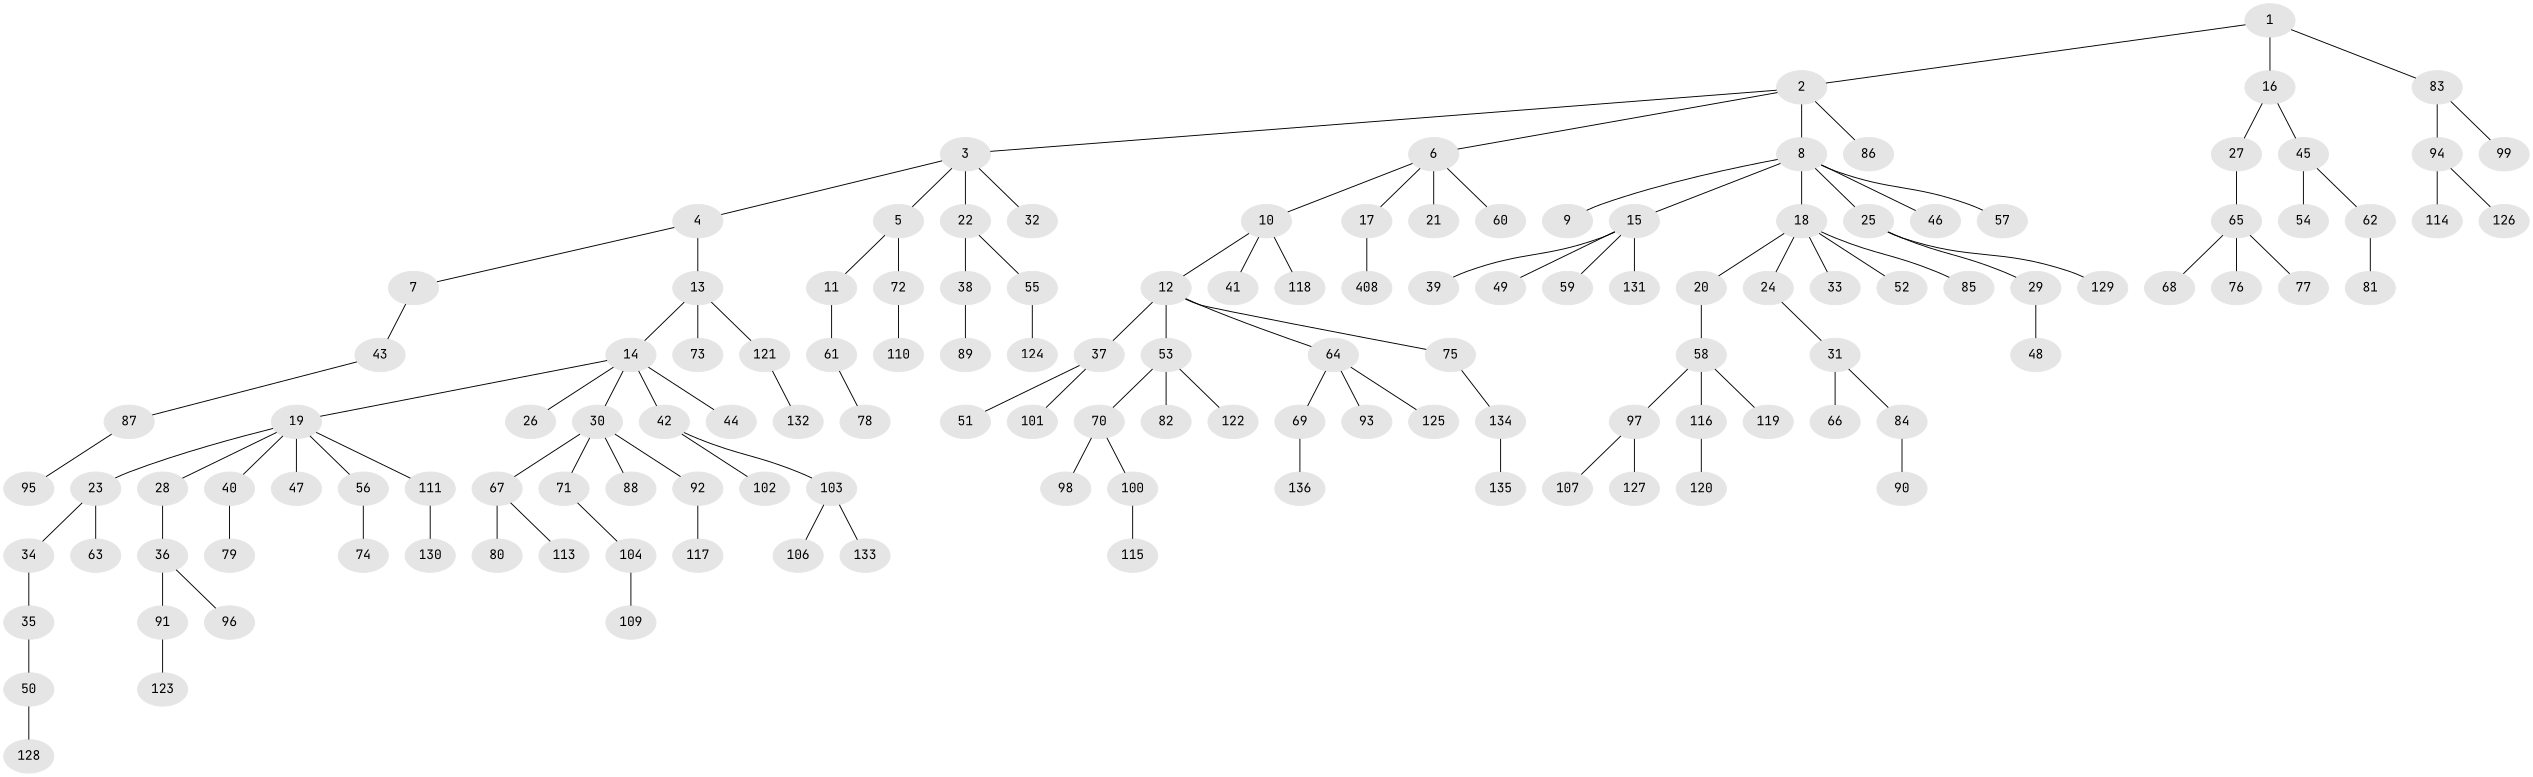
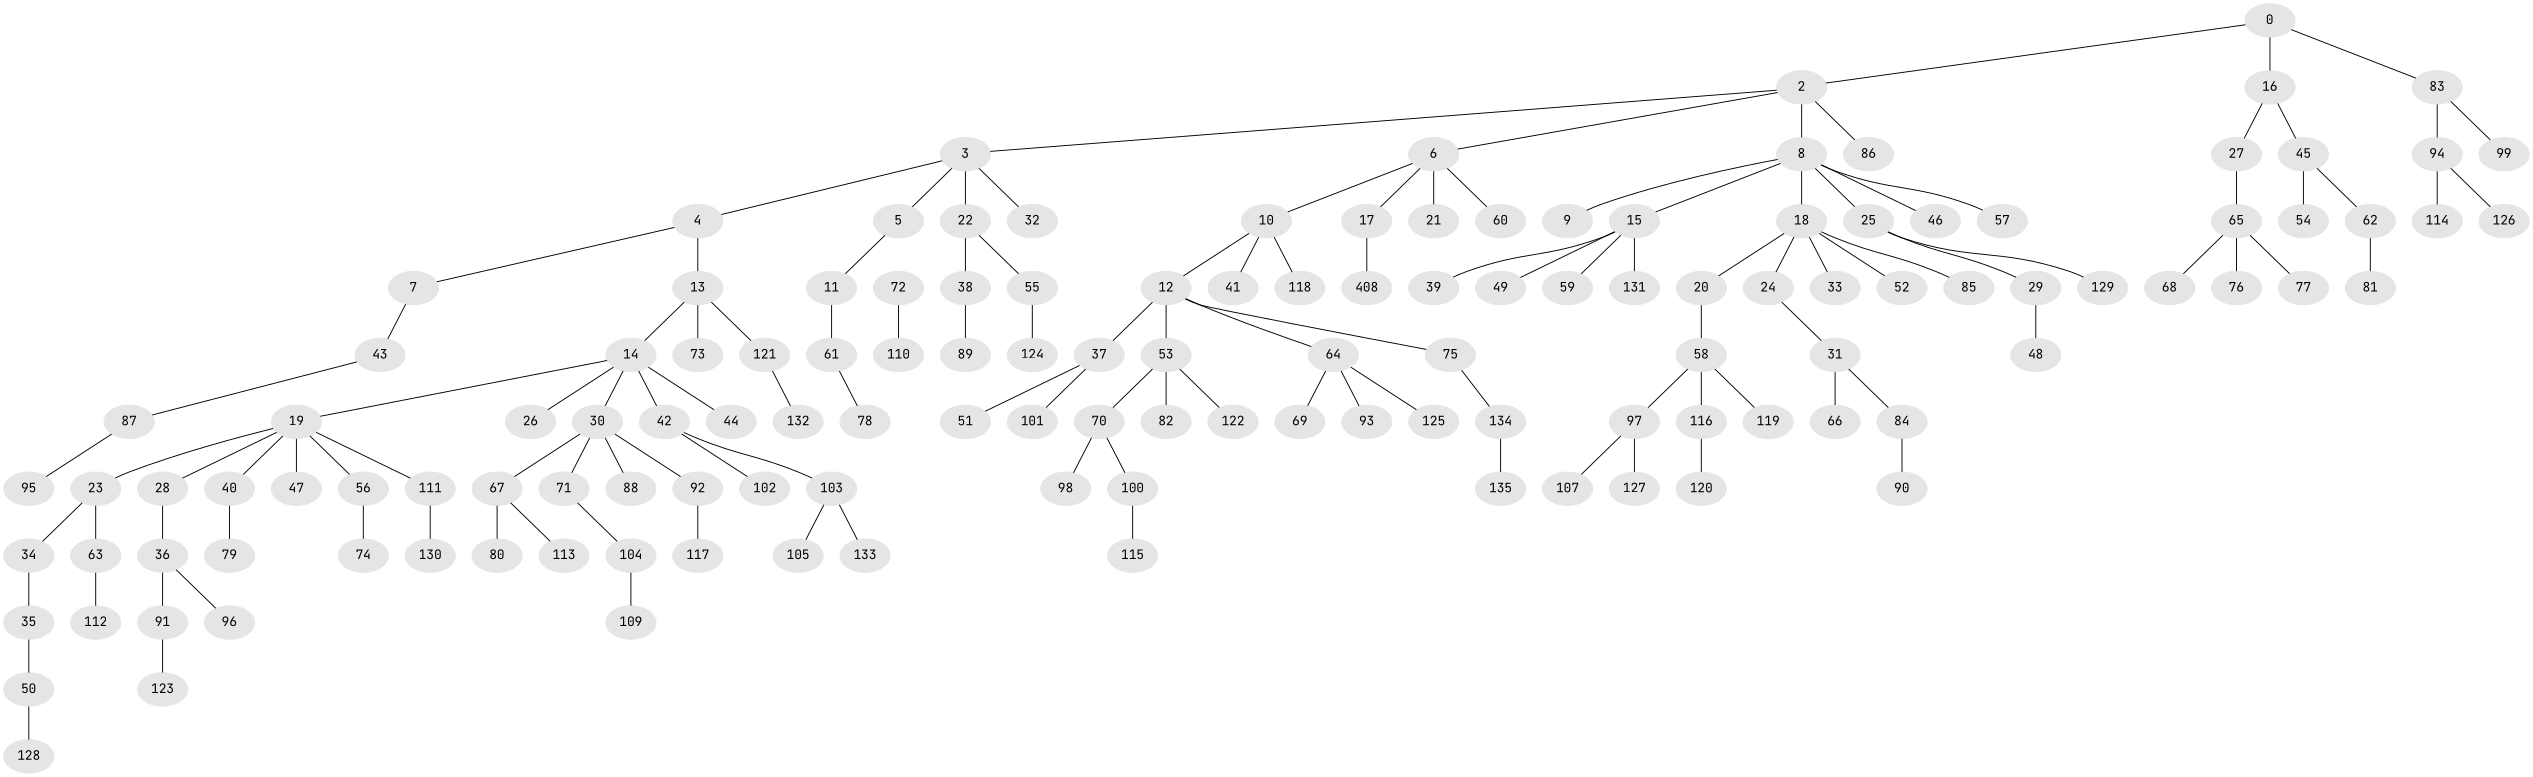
(2270, 20) -> (2270, 20)
(899, 255) -> none
(1300, 489) -> none
(798, 556) -> (798, 556)
none -> (96, 623)
